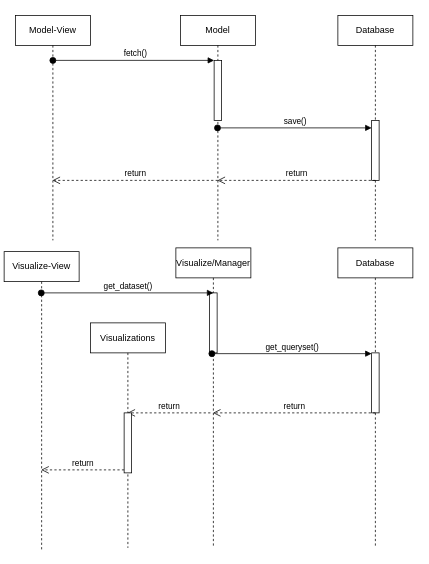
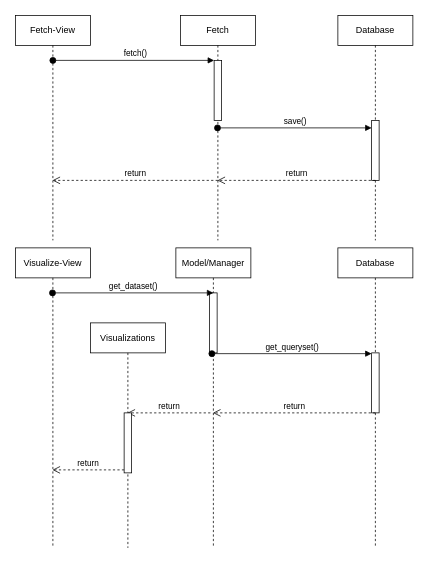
(53, 30) -> (53, 30)
(218, 30) -> (218, 30)
(213, 263) -> (213, 263)
(42, 402) -> (53, 398)
